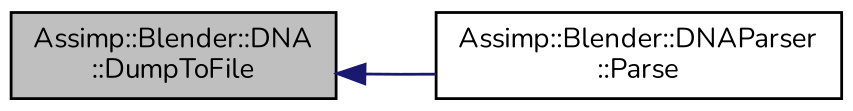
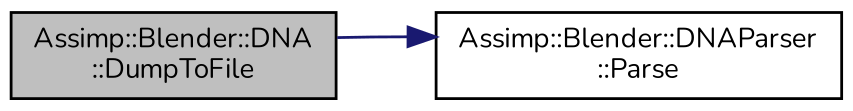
(401, 74) -> (372, 37)
